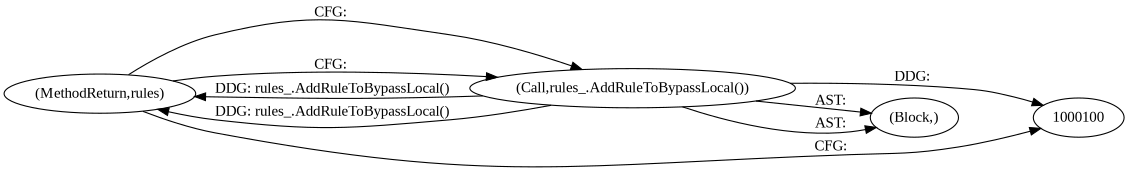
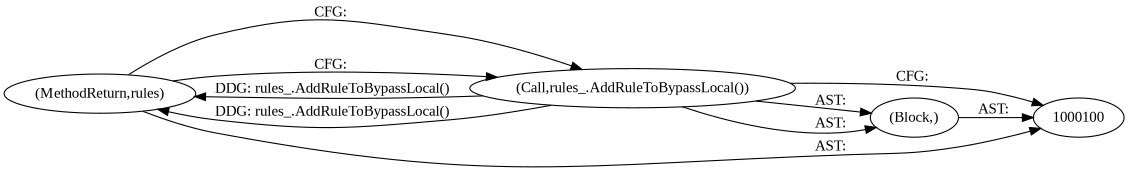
(914, 77) -> (914, 77)
none -> (990, 118)
(833, 146) -> (833, 146)
